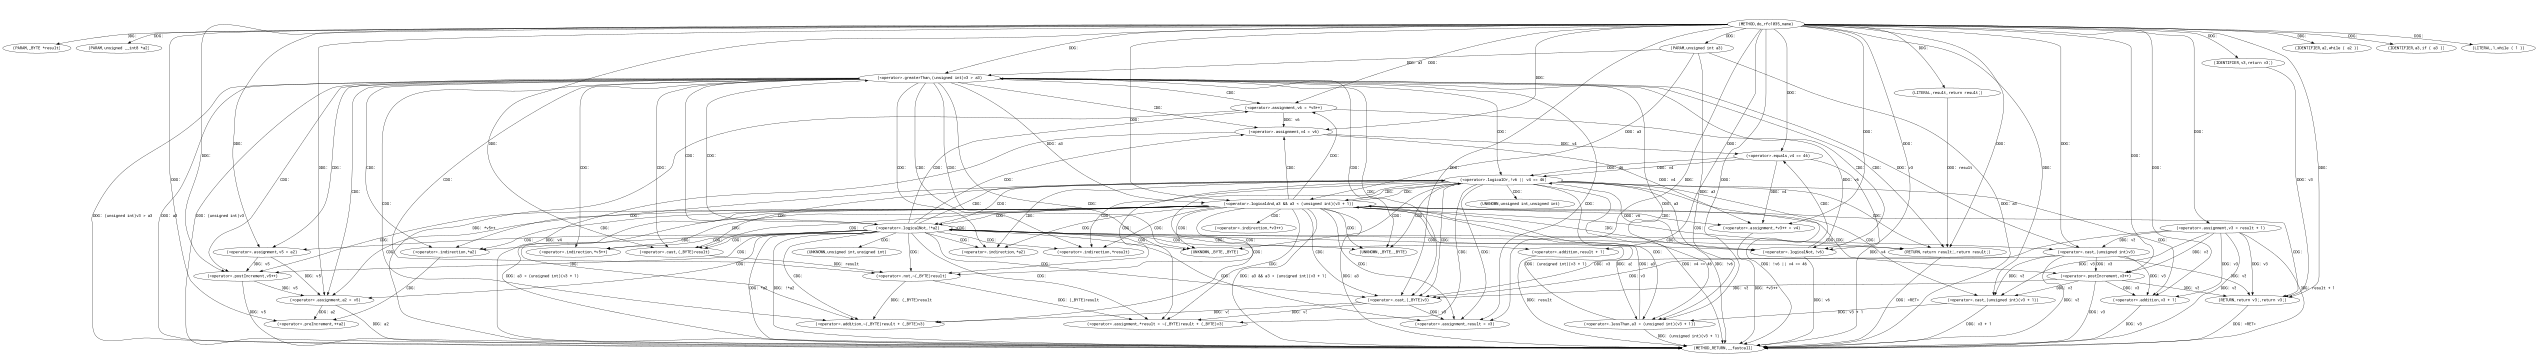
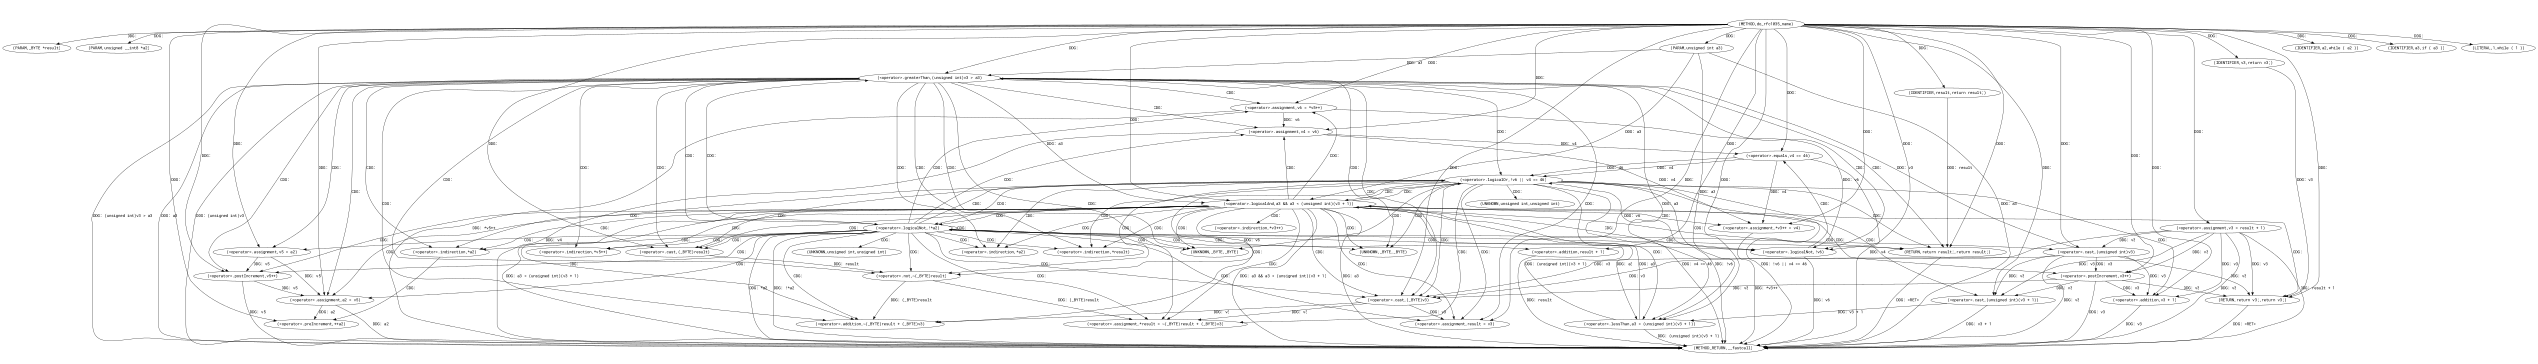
(1947, 93) -> (1947, 93)
(1252, 240) -> (1252, 240)
